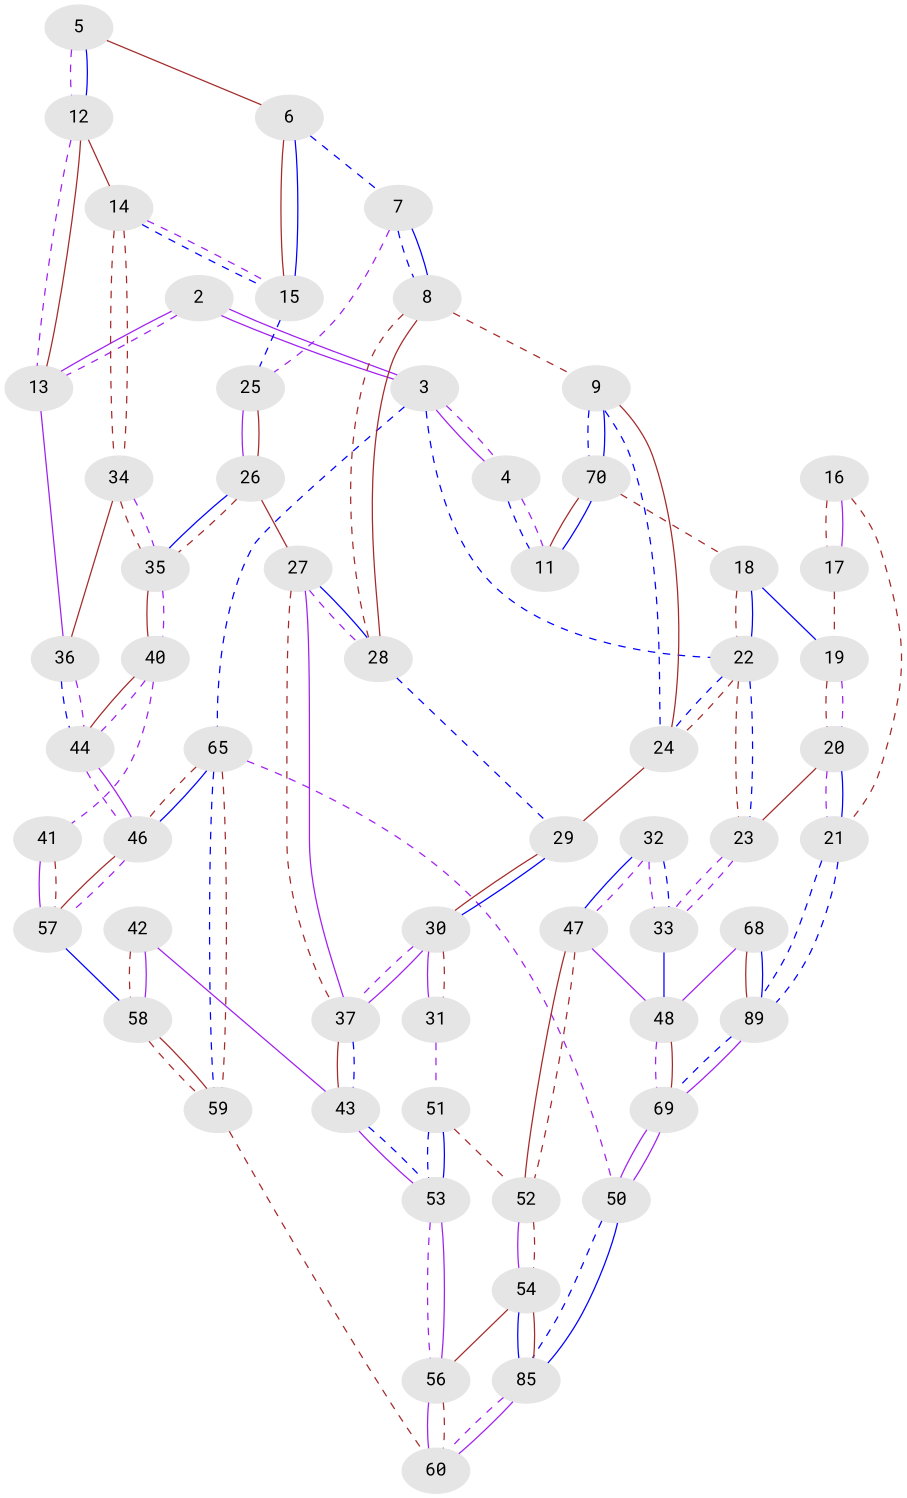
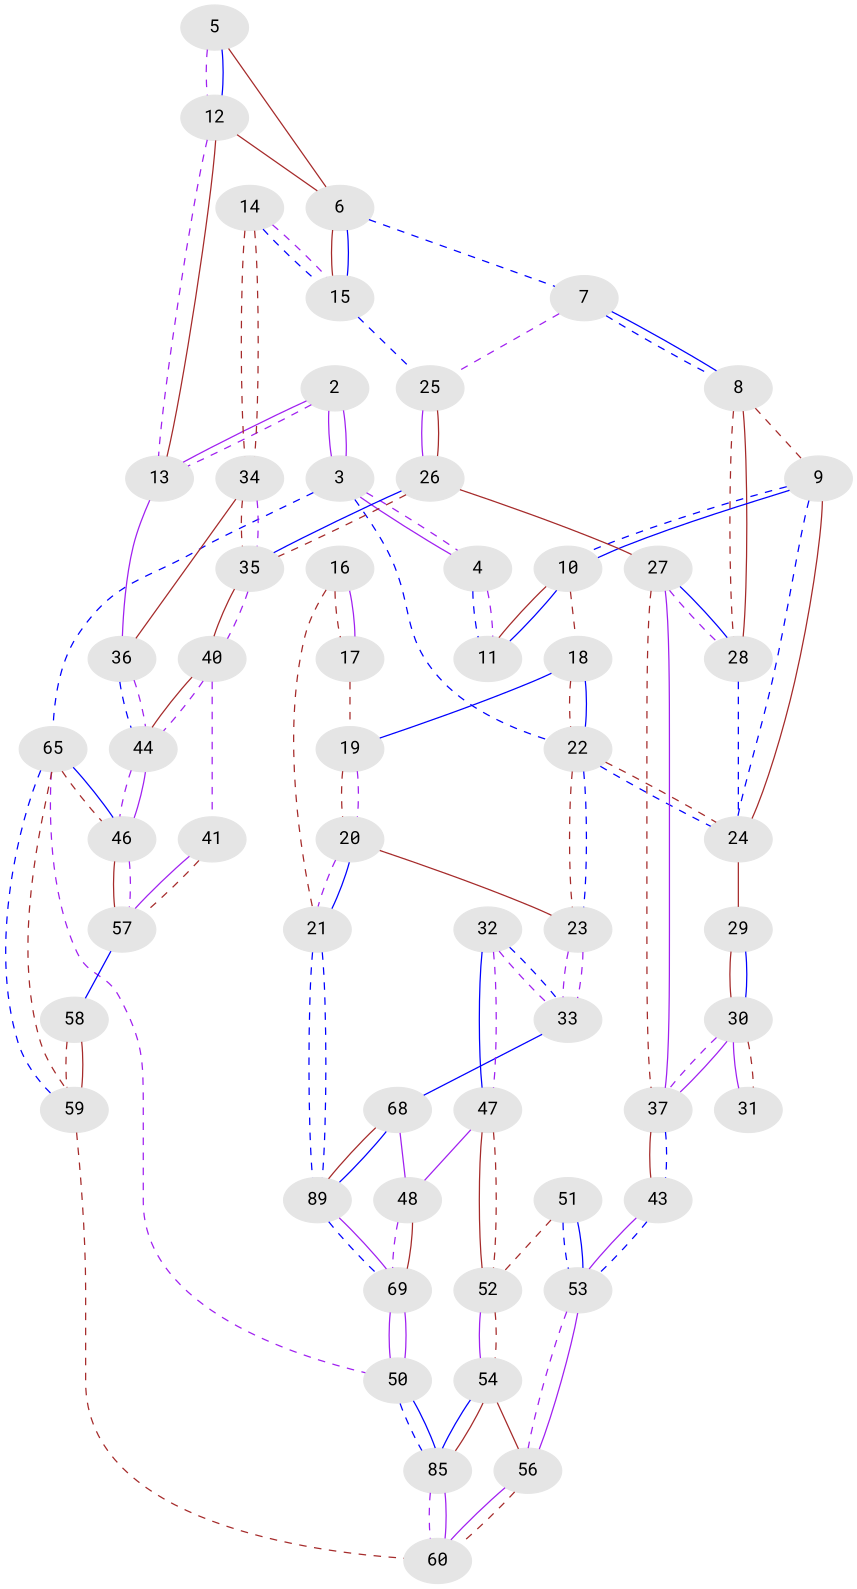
(99, 163) -> (277, 163)
(596, 479) -> (568, 569)
(471, 749) -> (738, 749)
(138, 930) -> none
(664, 975) -> (471, 1071)
(436, 1065) -> none
